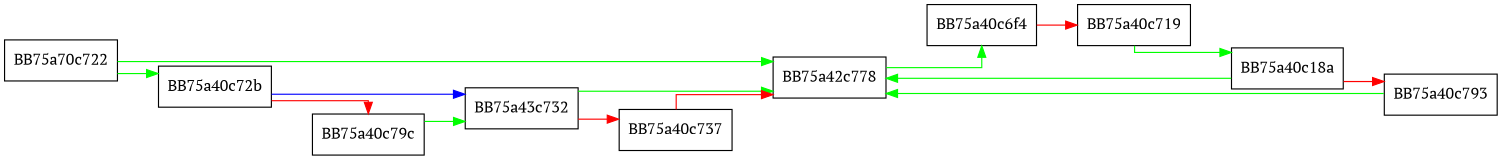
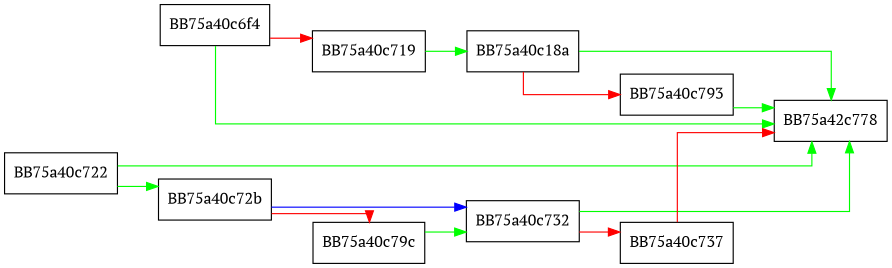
(61, 60) -> (61, 173)
(939, 68) -> (450, 124)
(522, 108) -> (523, 221)
